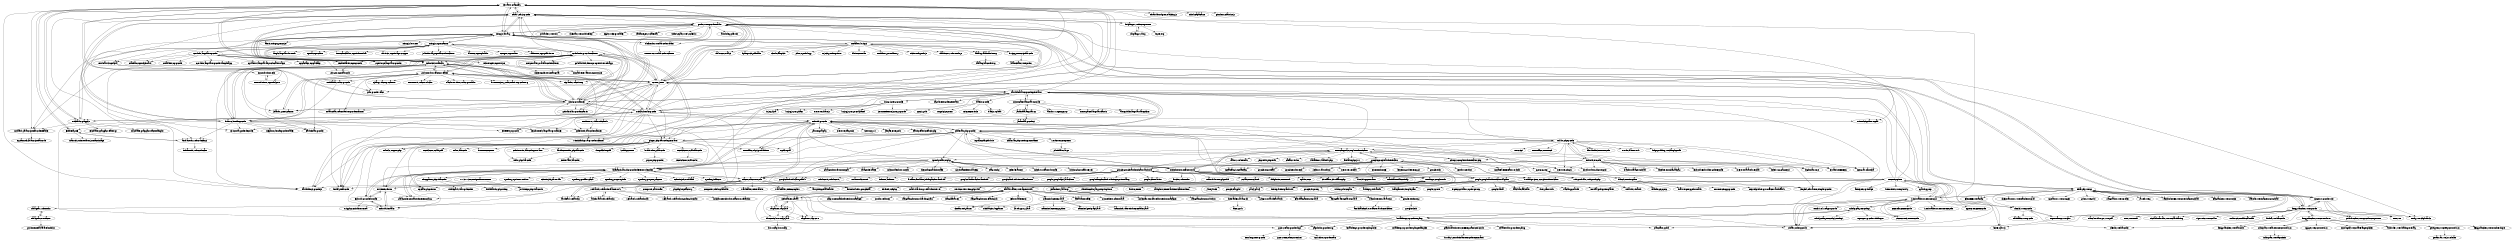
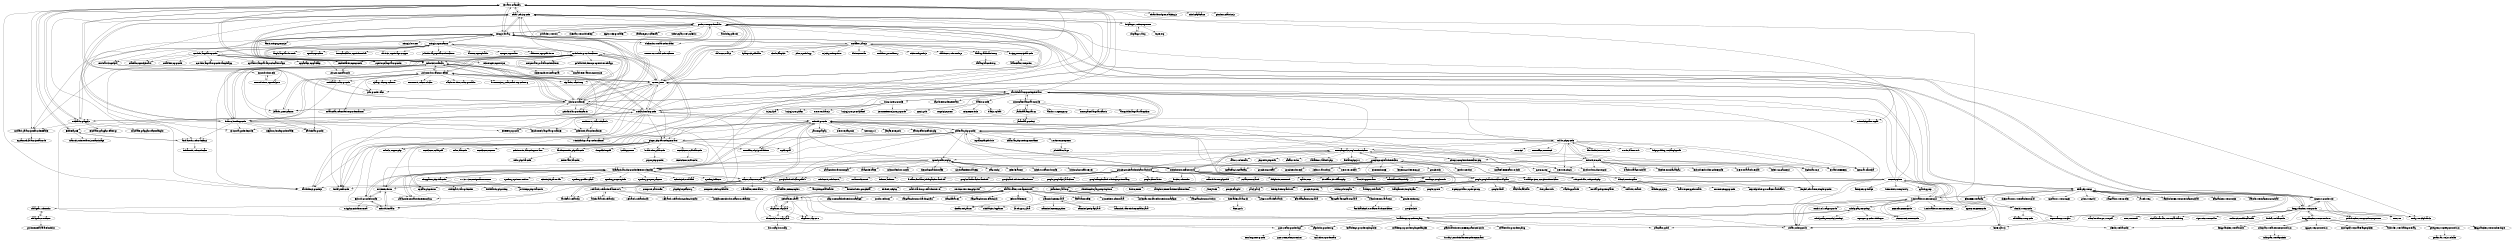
(859, 44) -> (859, 44)
(571, 144) -> (616, 145)
(486, 150) -> (486, 150)
